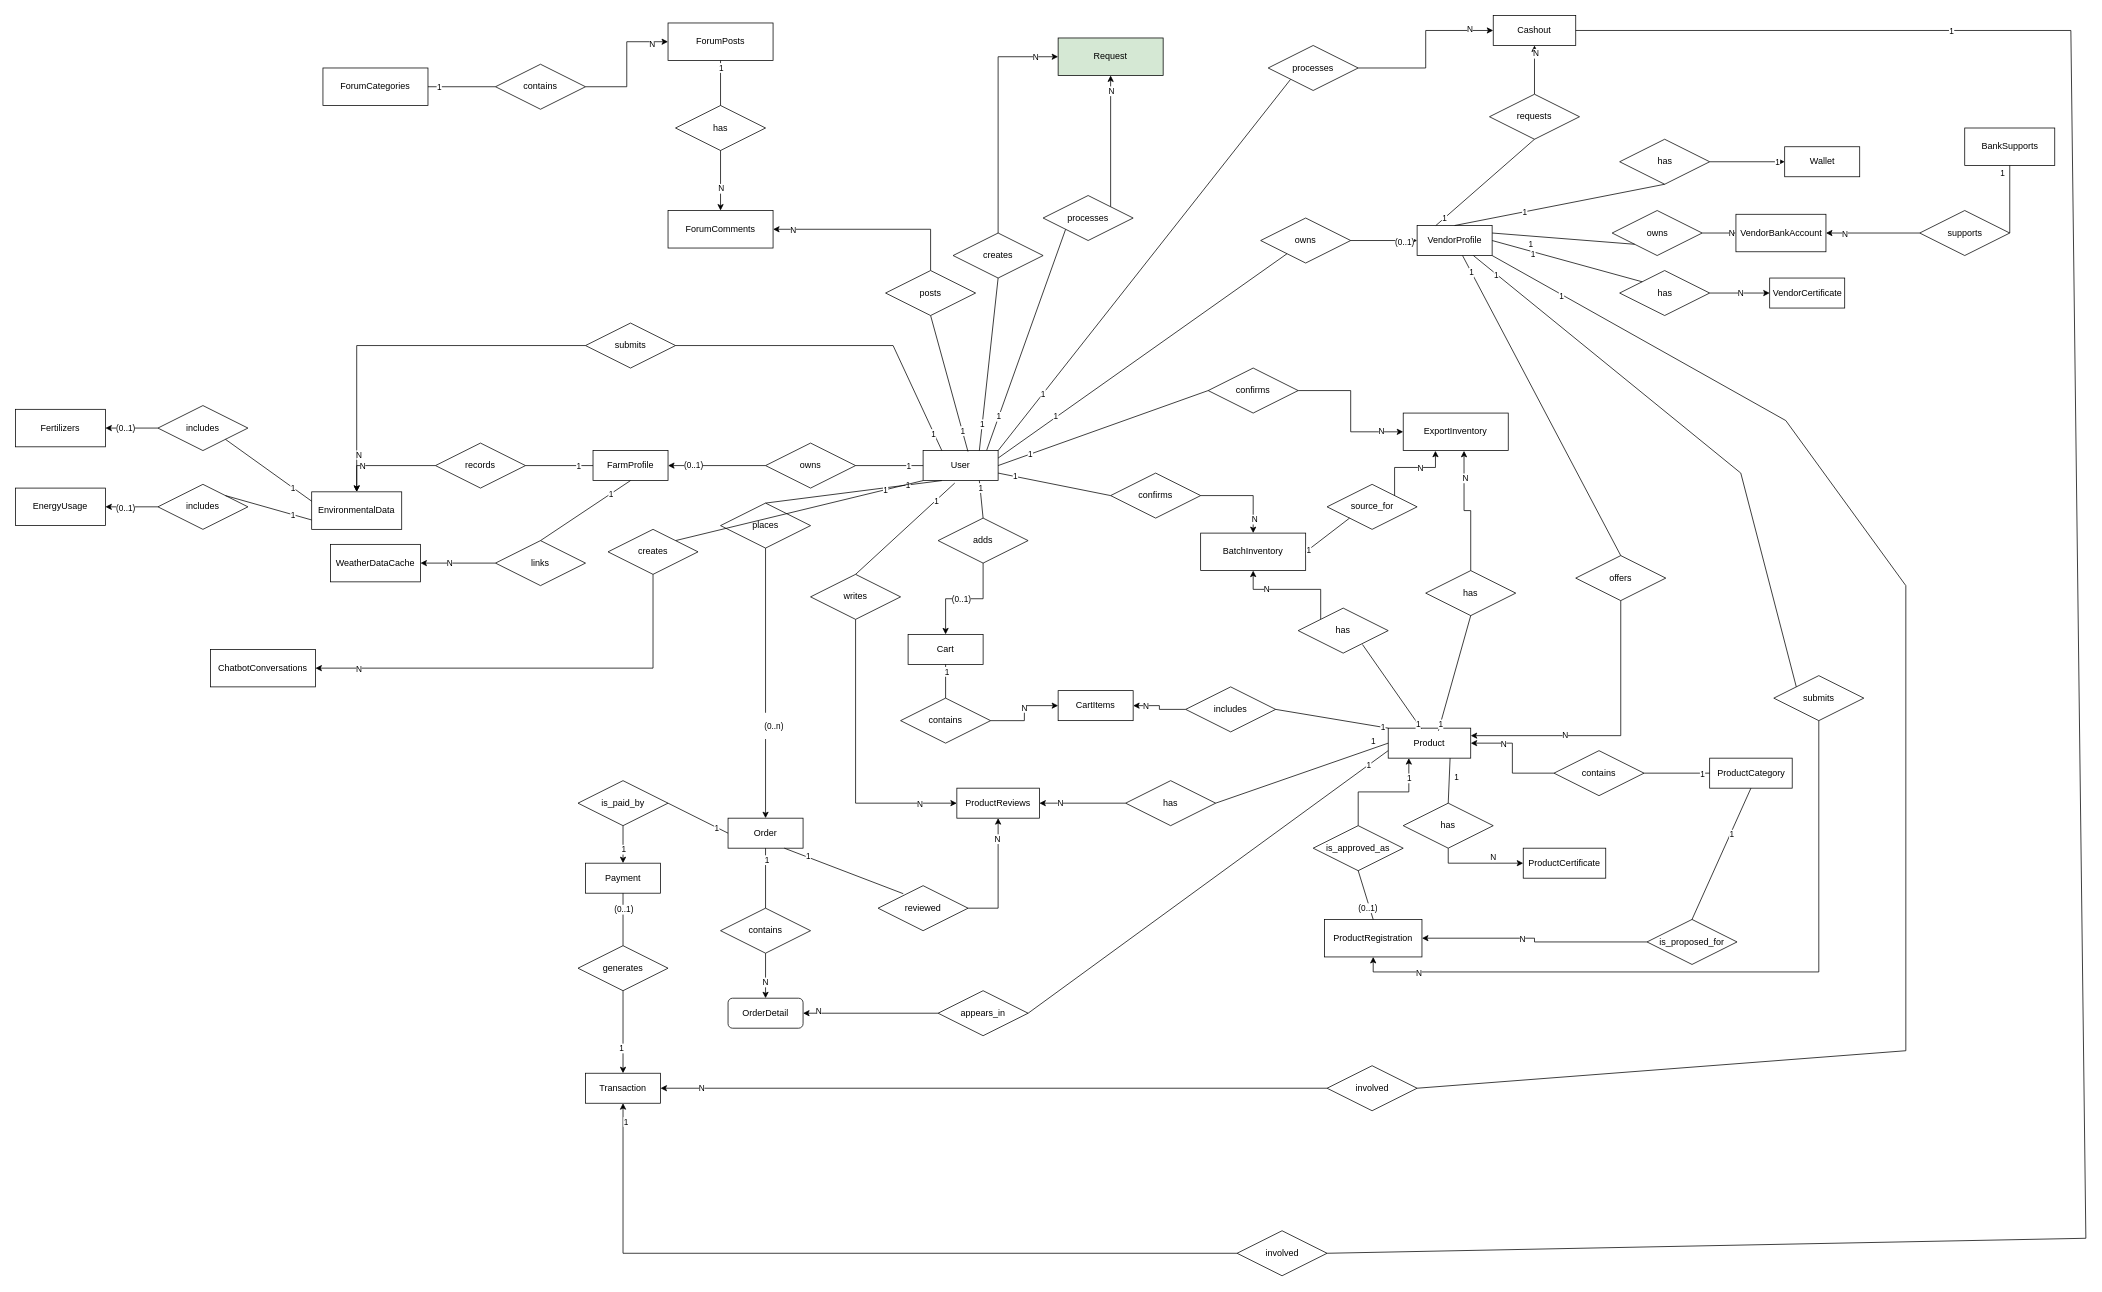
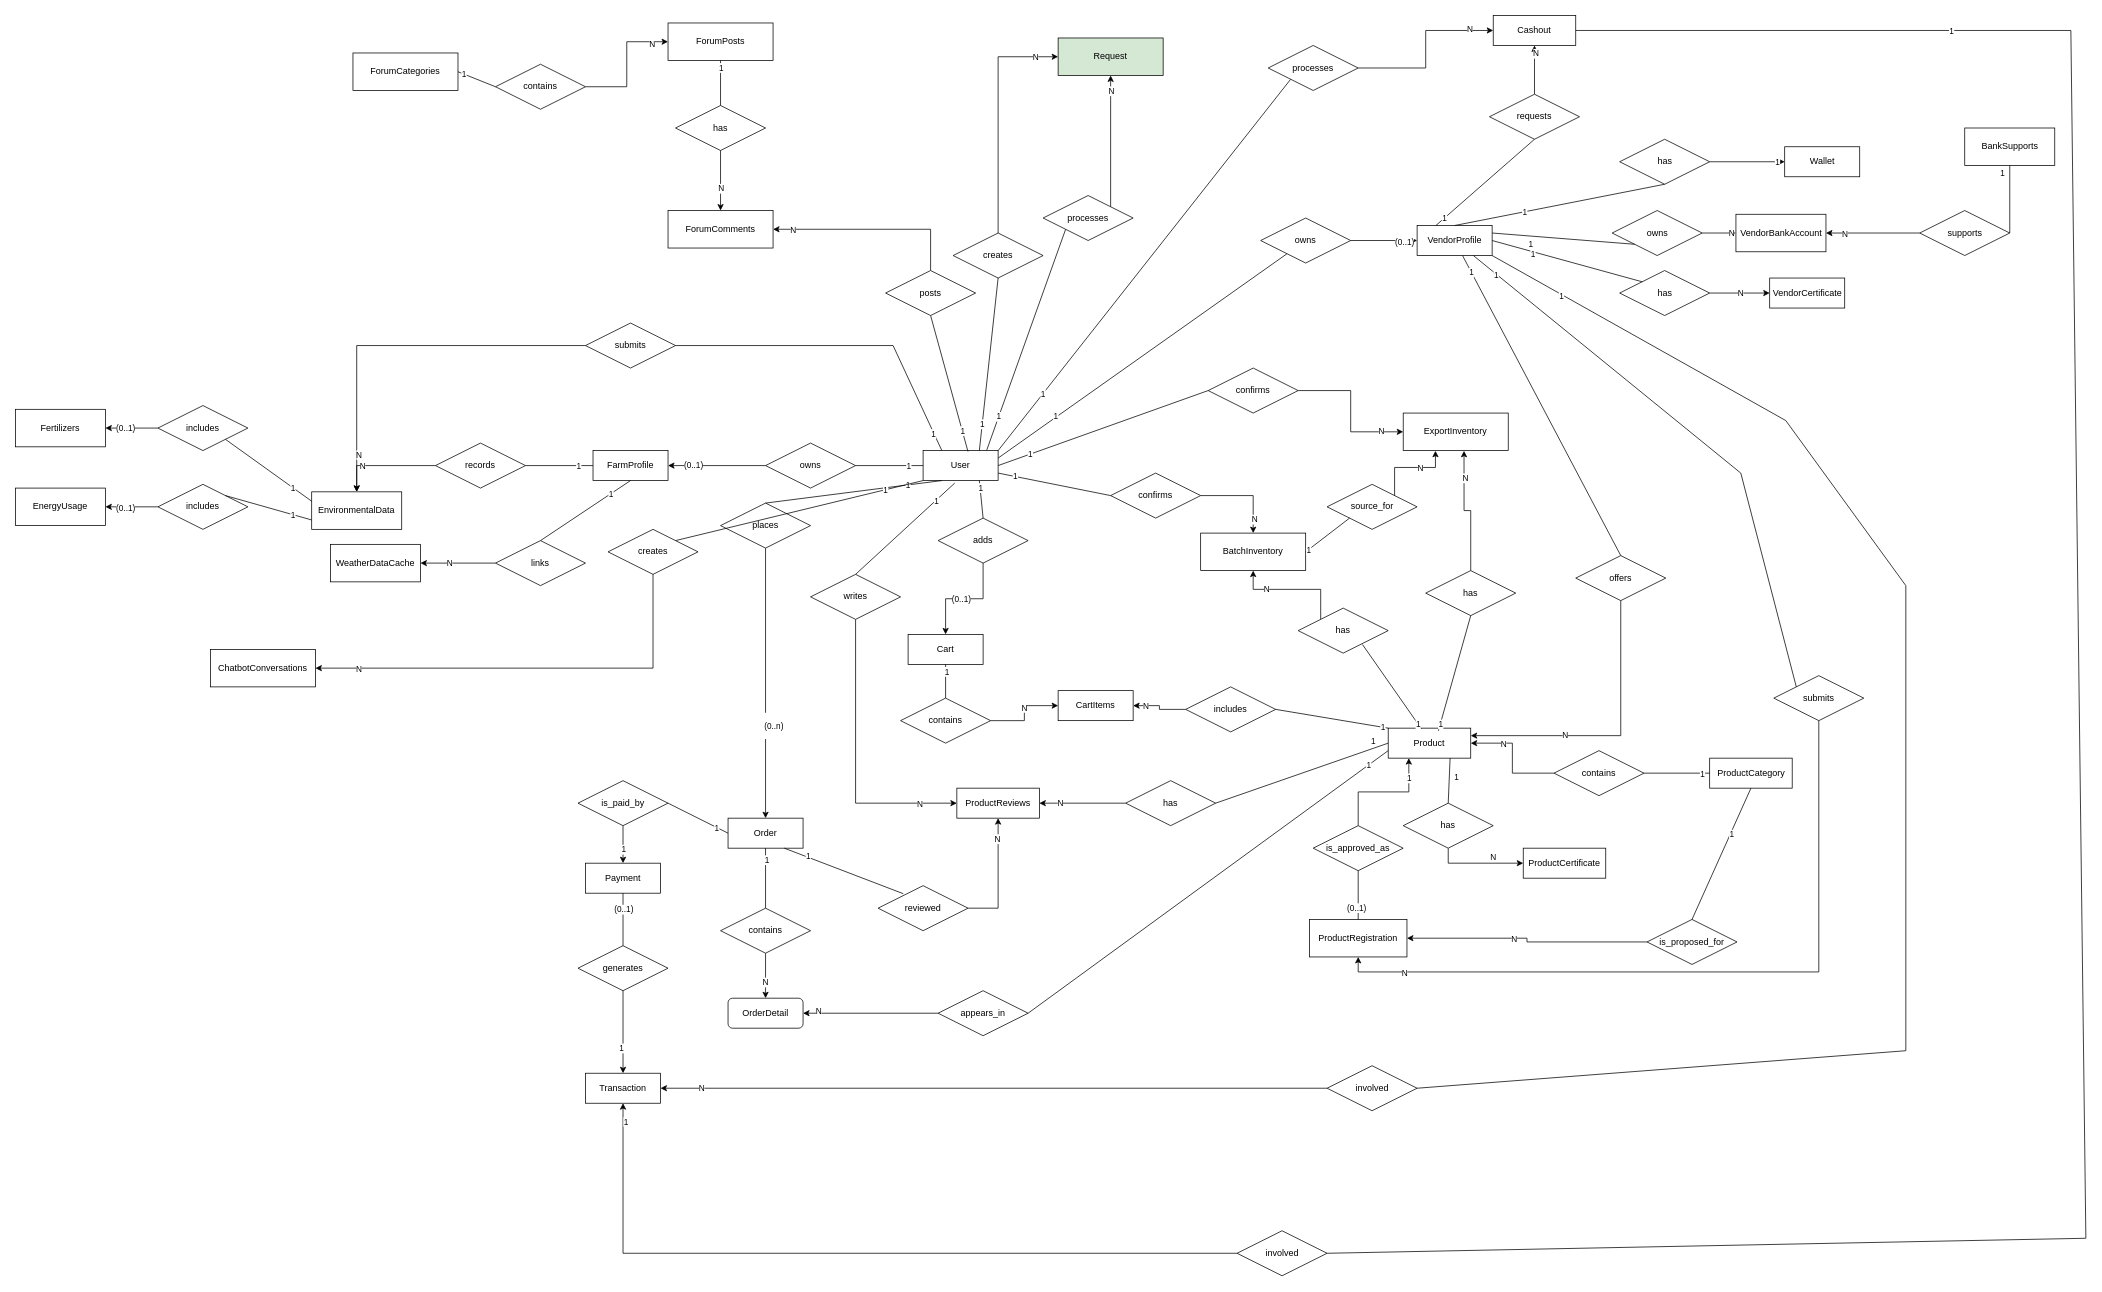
(375, 87) -> (405, 72)
(1373, 938) -> (1358, 938)
